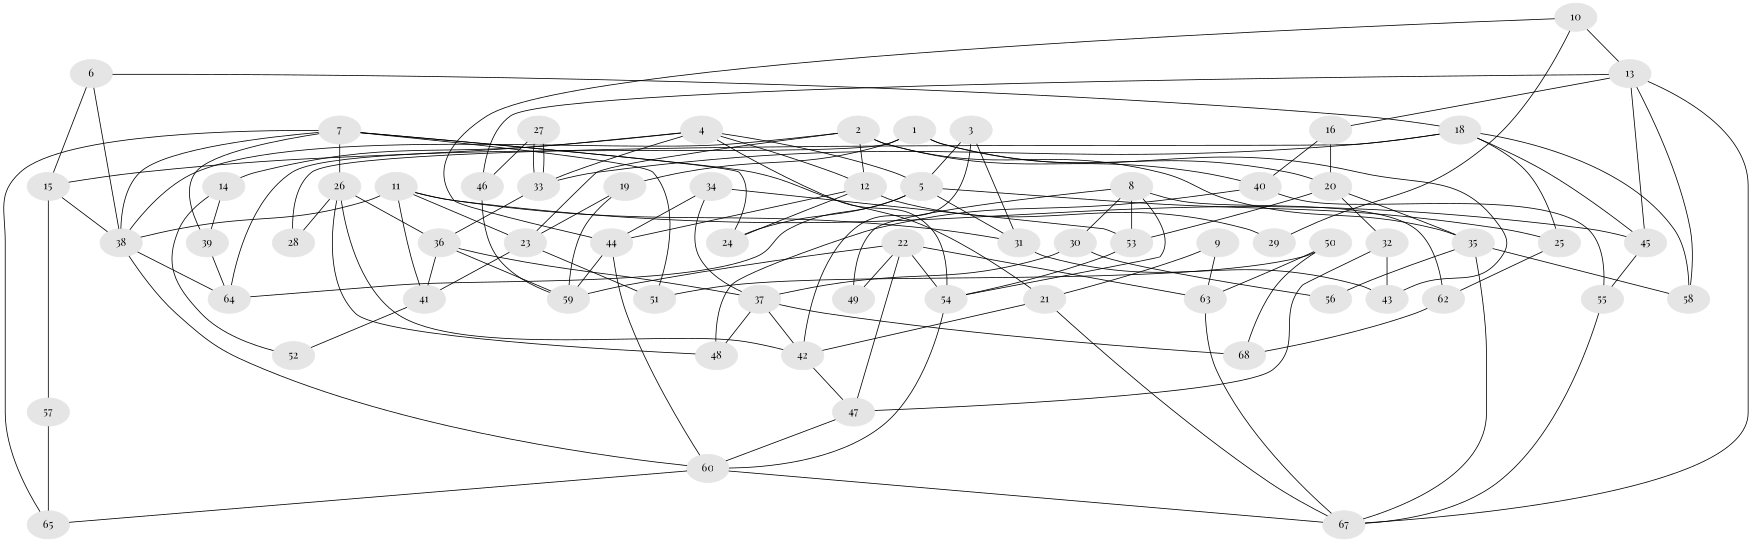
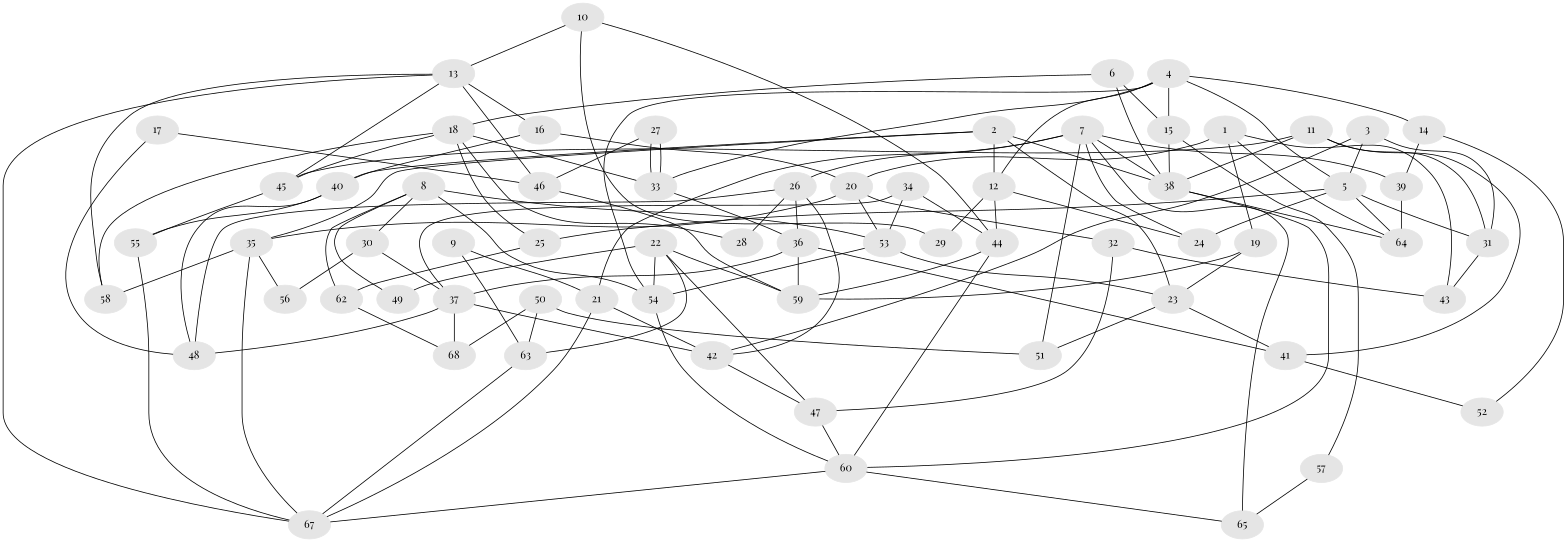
none -> (157, 130)
(461, 215) -> (1026, 276)
